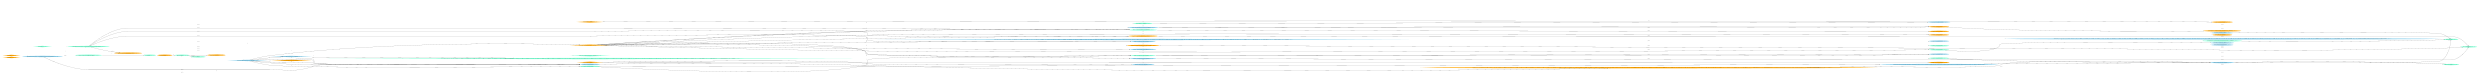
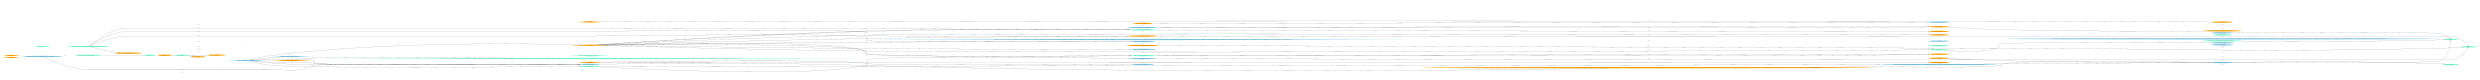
(1143, 23) -> (1143, 23)
(2222, 35) -> (2222, 35)
(1939, 54) -> (1939, 54)
(198, 57) -> (198, 57)
(1939, 58) -> (1939, 58)
